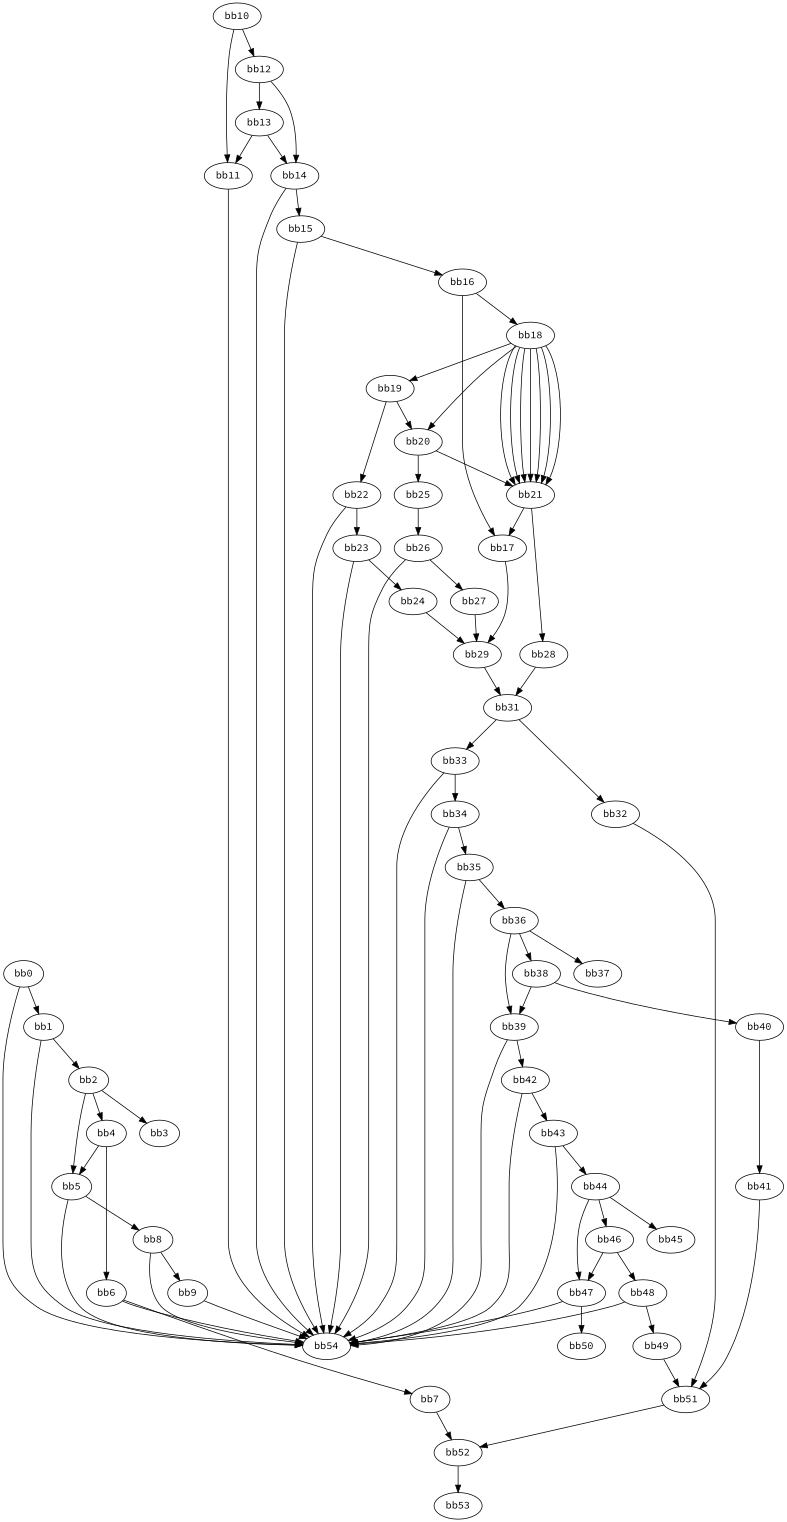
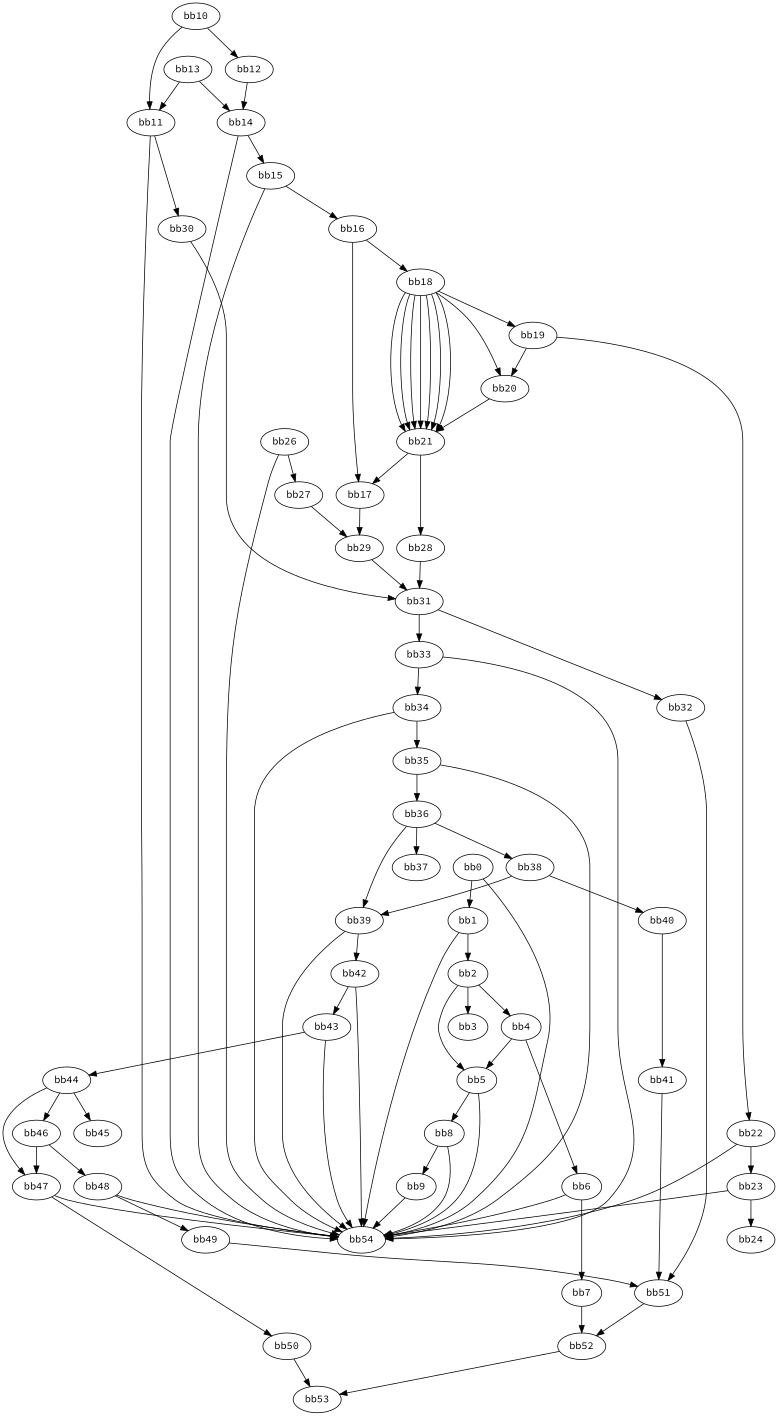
(259, 92) -> none
none -> (182, 229)
(418, 495) -> none
(442, 626) -> none
none -> (300, 1370)
